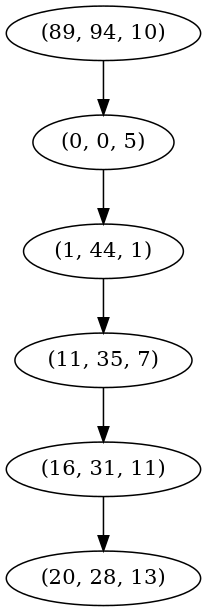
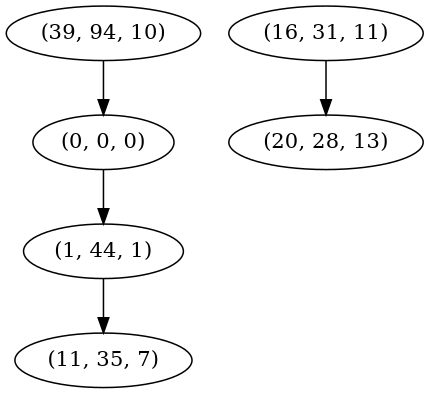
(103, 33) -> (103, 33)
(103, 142) -> (103, 142)
(103, 407) -> none
